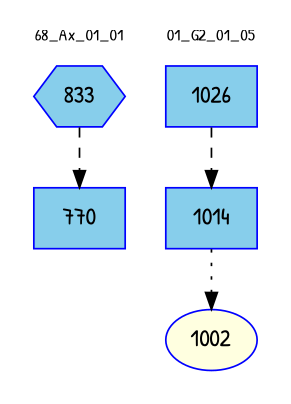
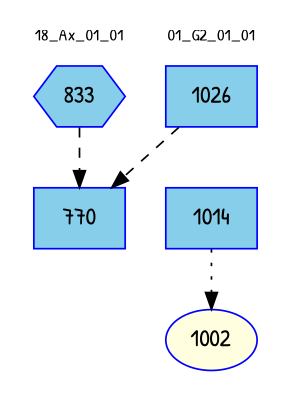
(80, 36) -> (80, 36)
(211, 36) -> (211, 36)
(211, 149) -> (163, 142)
